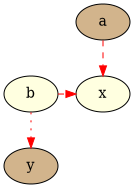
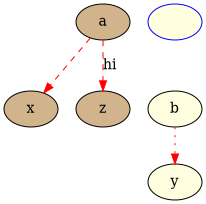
none -> (175, 22)
(62, 94) -> none
(103, 94) -> (31, 109)
none -> (103, 109)
(31, 166) -> (175, 182)
